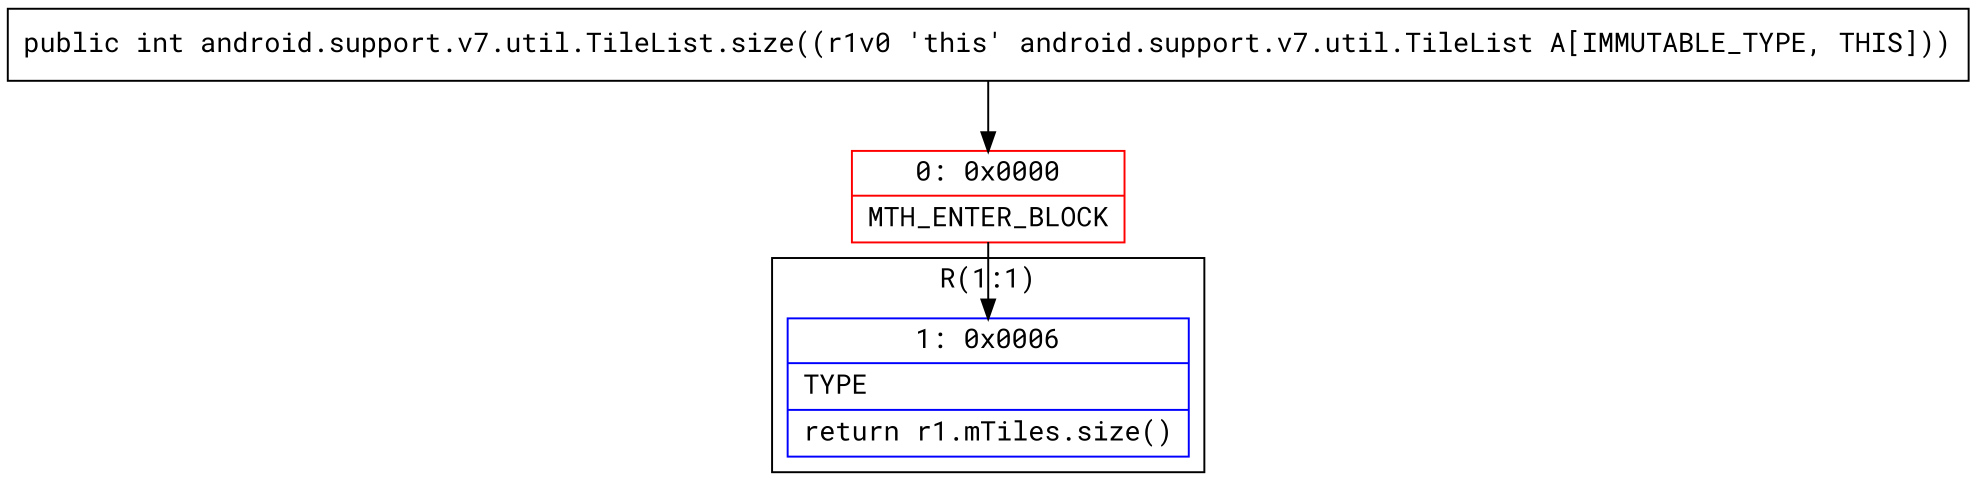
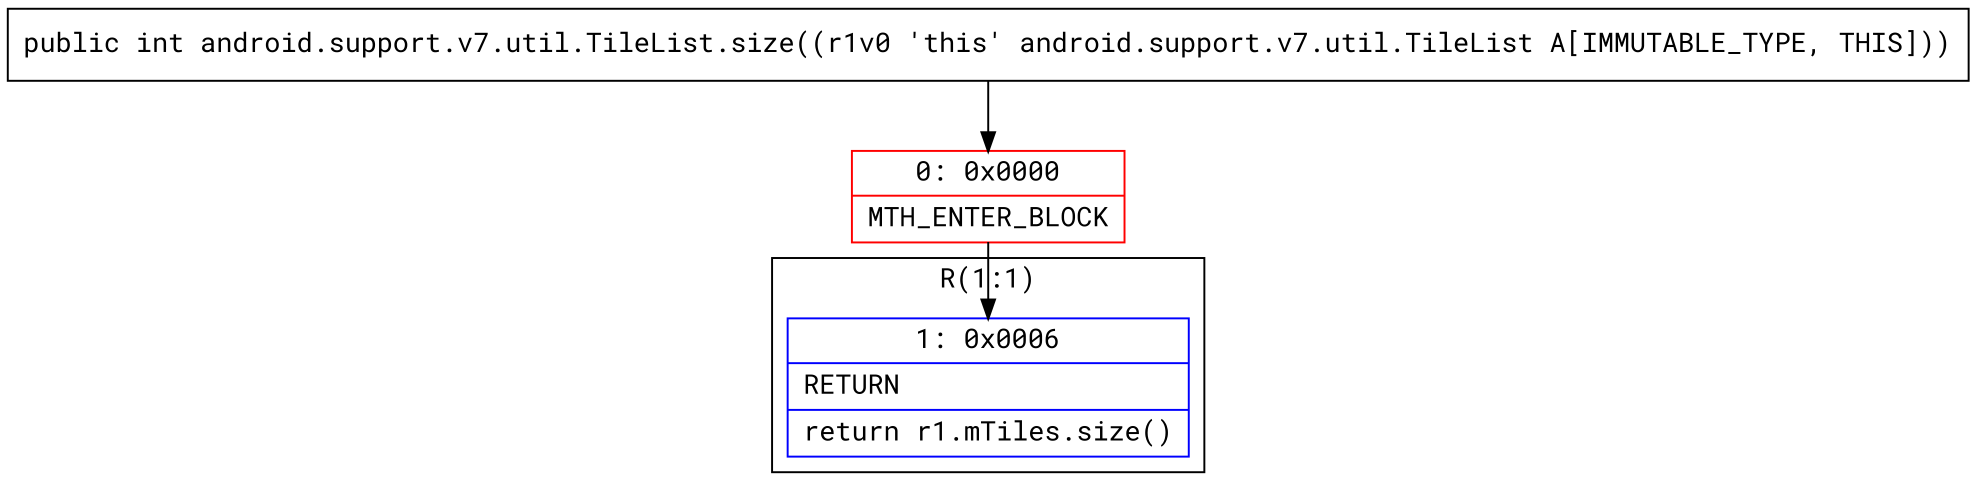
(836, 386) -> (852, 386)
